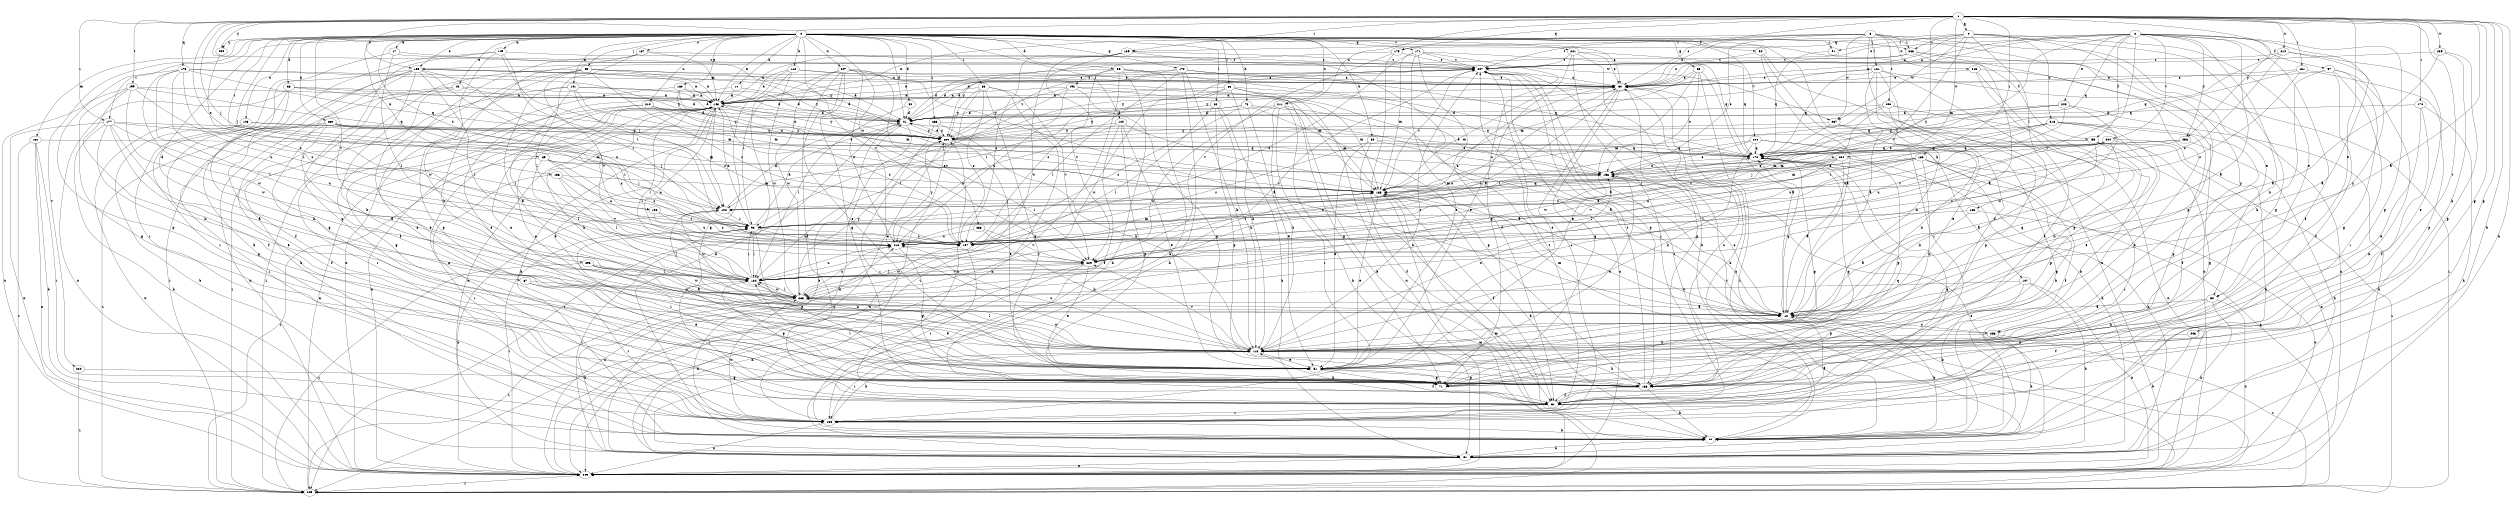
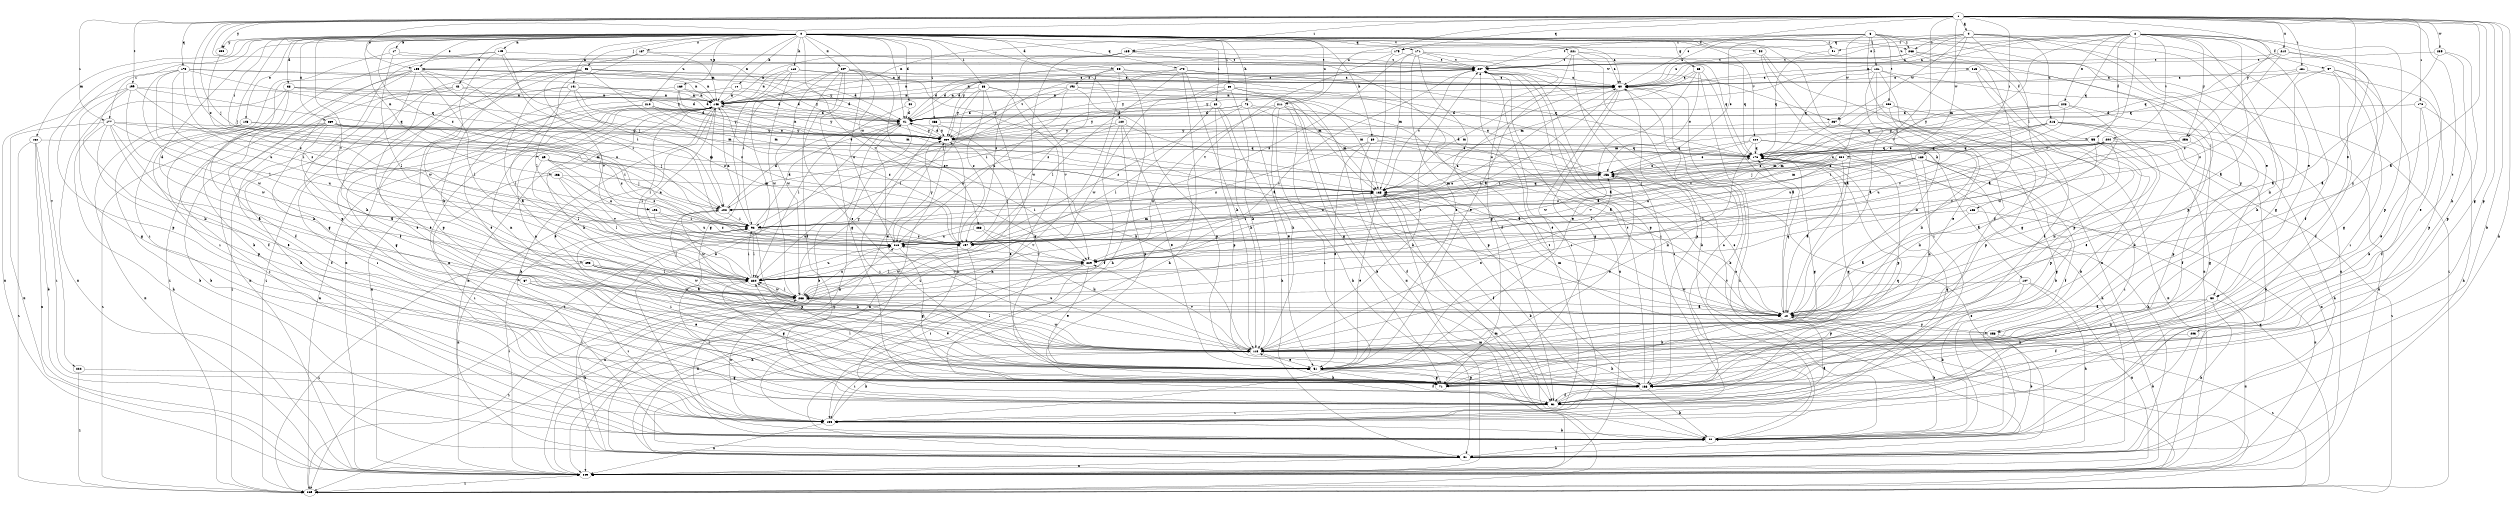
(1092, 124) -> none
(754, 281) -> (754, 281)
(284, 315) -> none
(939, 431) -> (599, 422)
